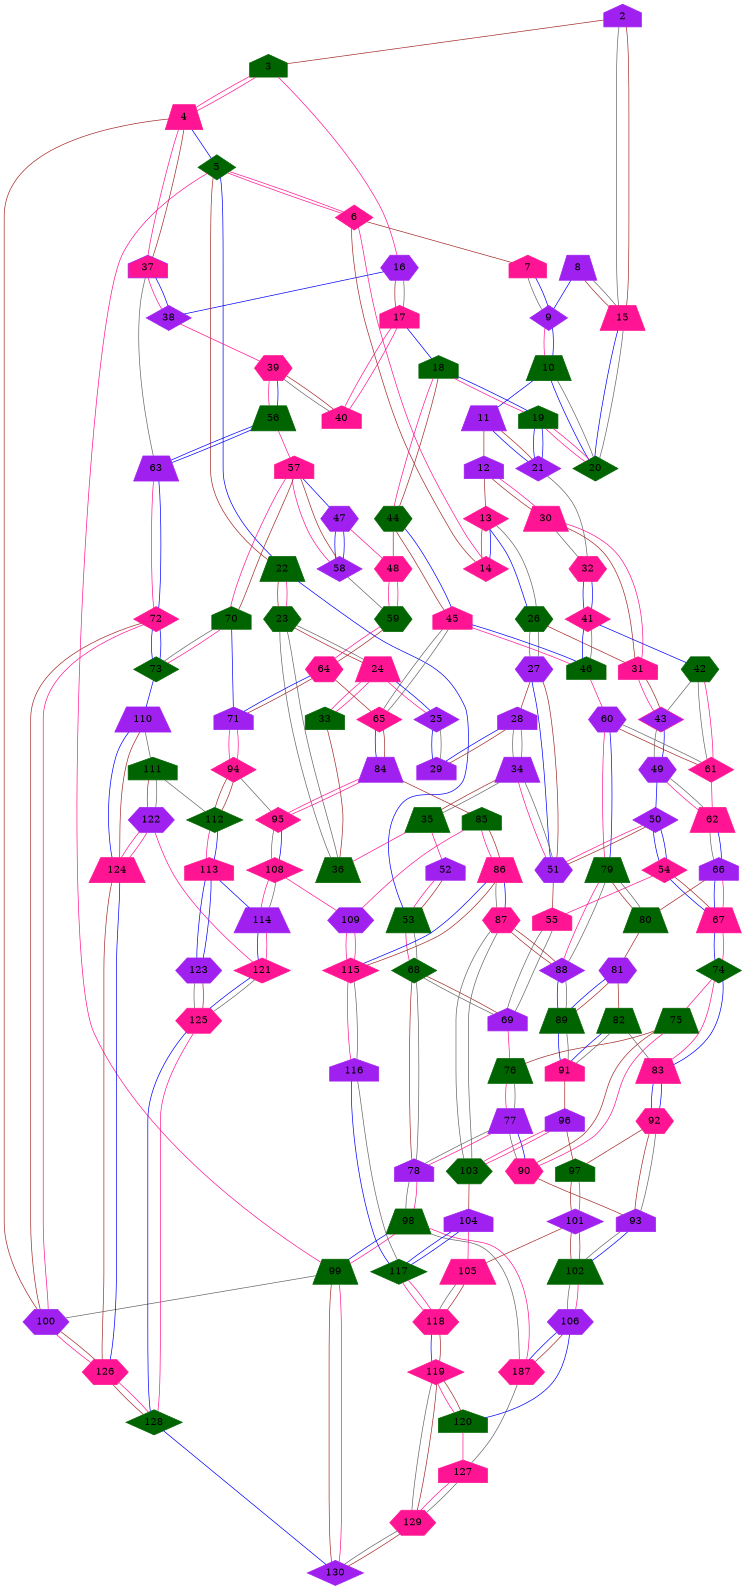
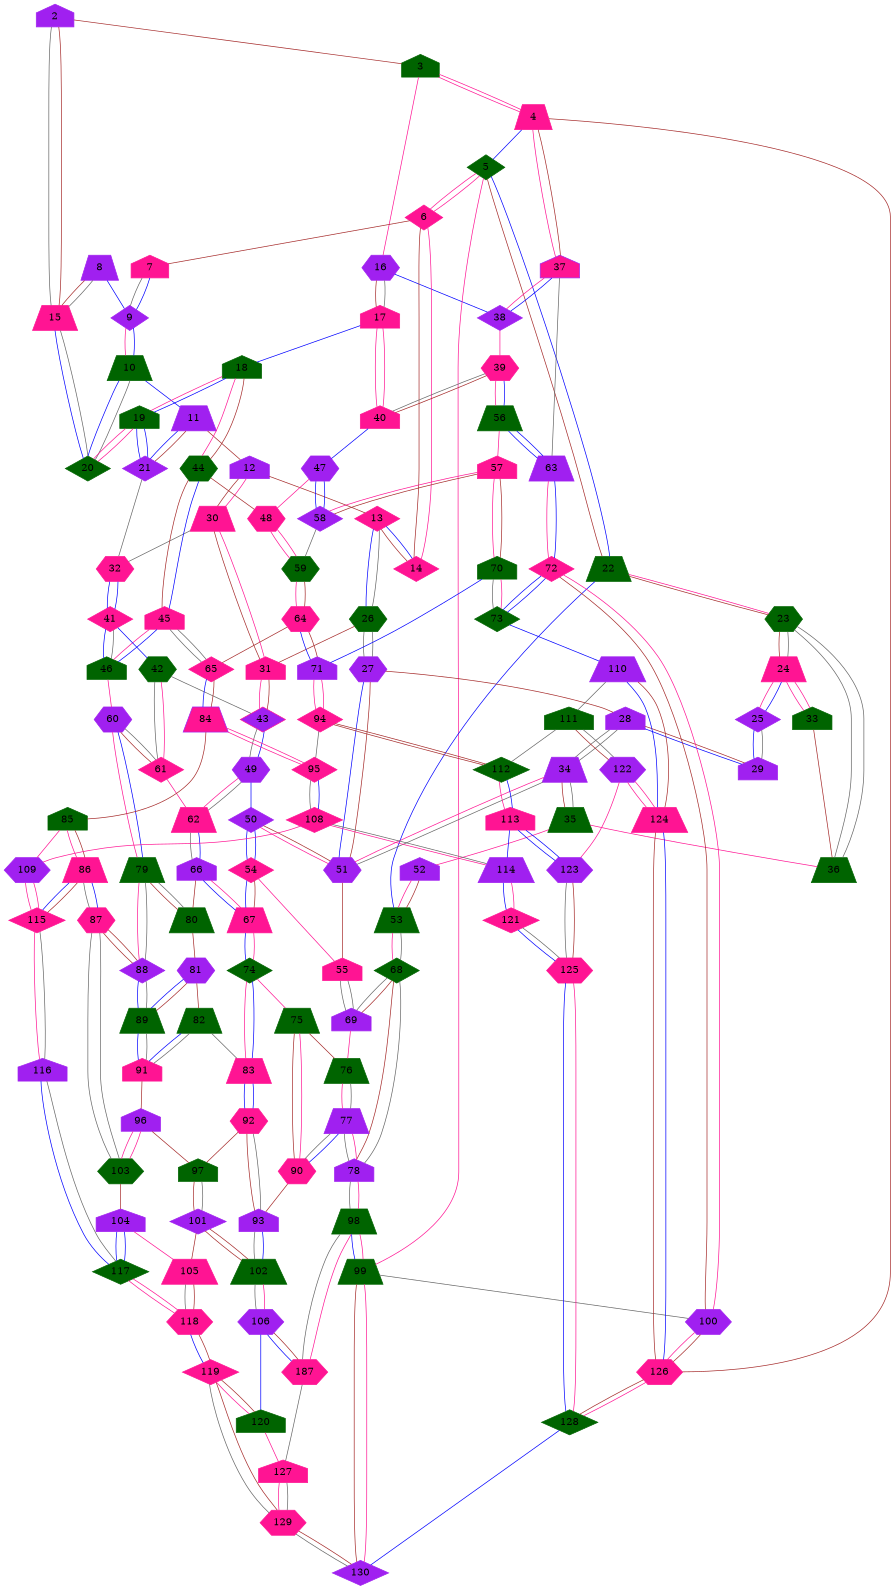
(316, 493) -> (350, 444)
(4, 663) -> (890, 687)
(381, 770) -> (206, 720)
(195, 904) -> (604, 822)
